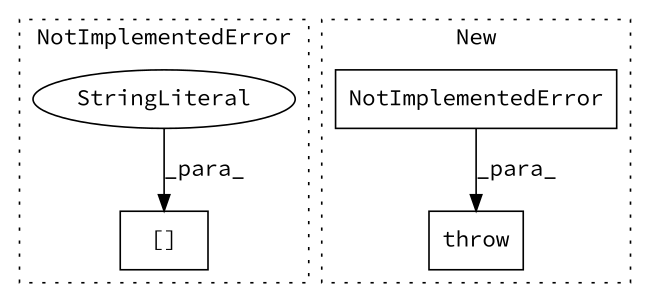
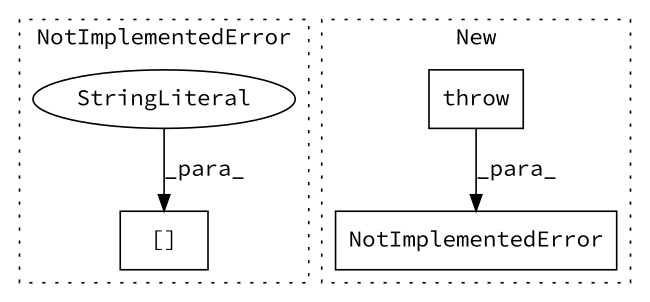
(476, 162) -> (476, 162)
